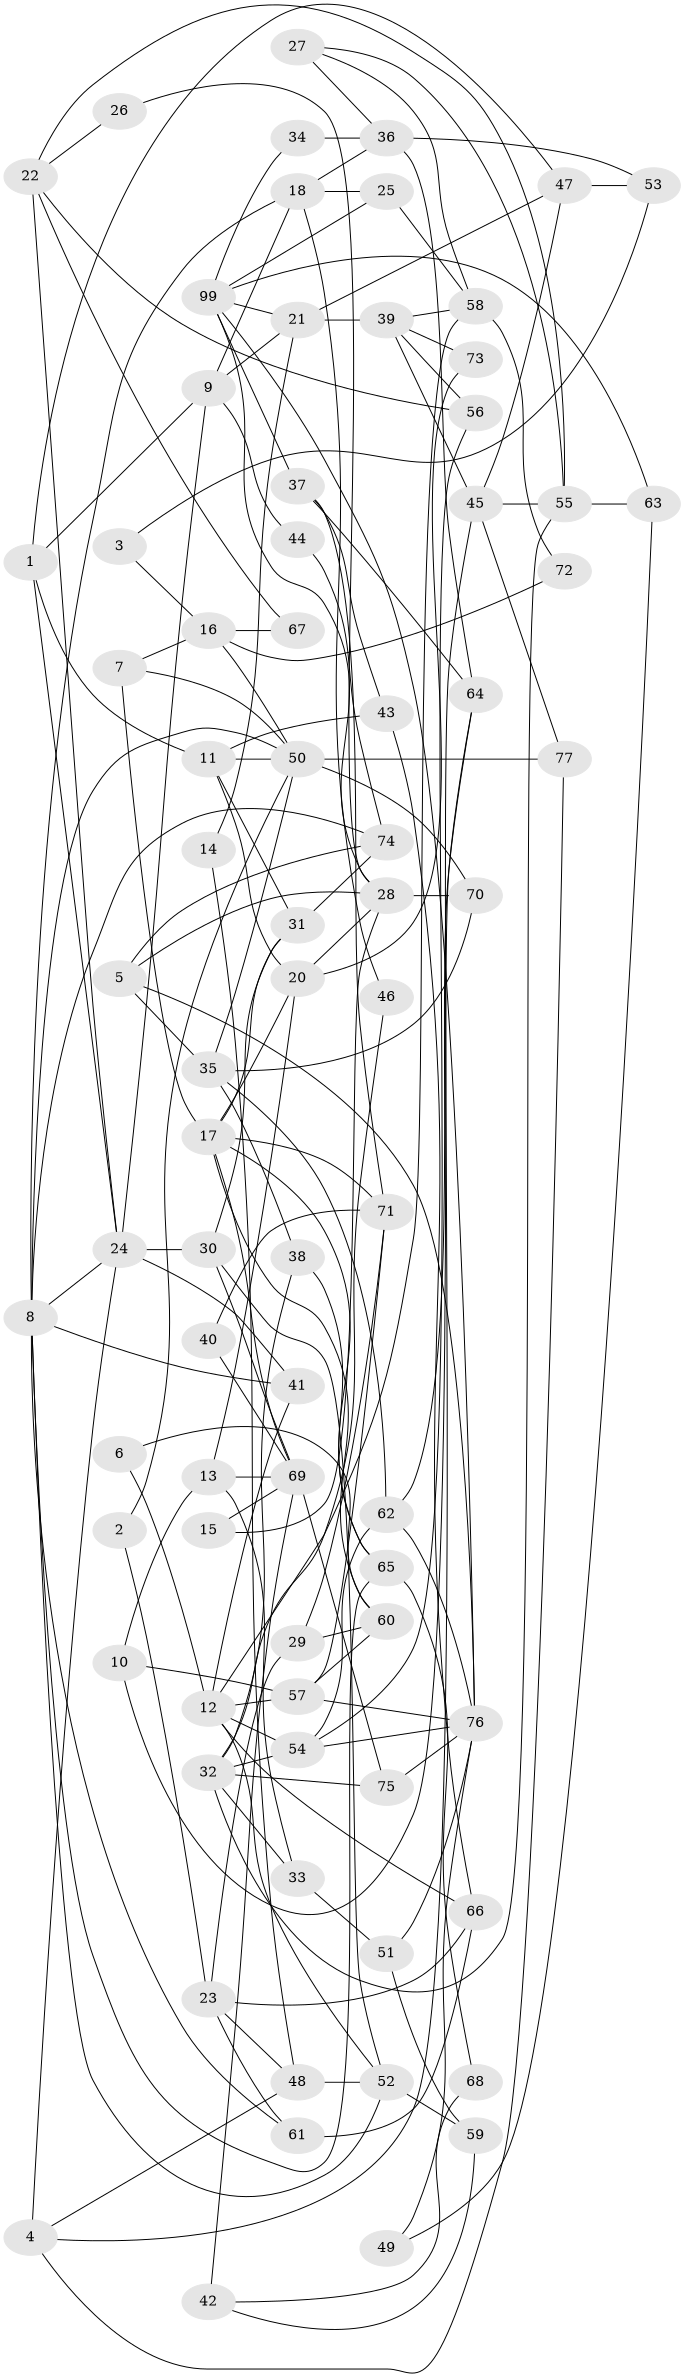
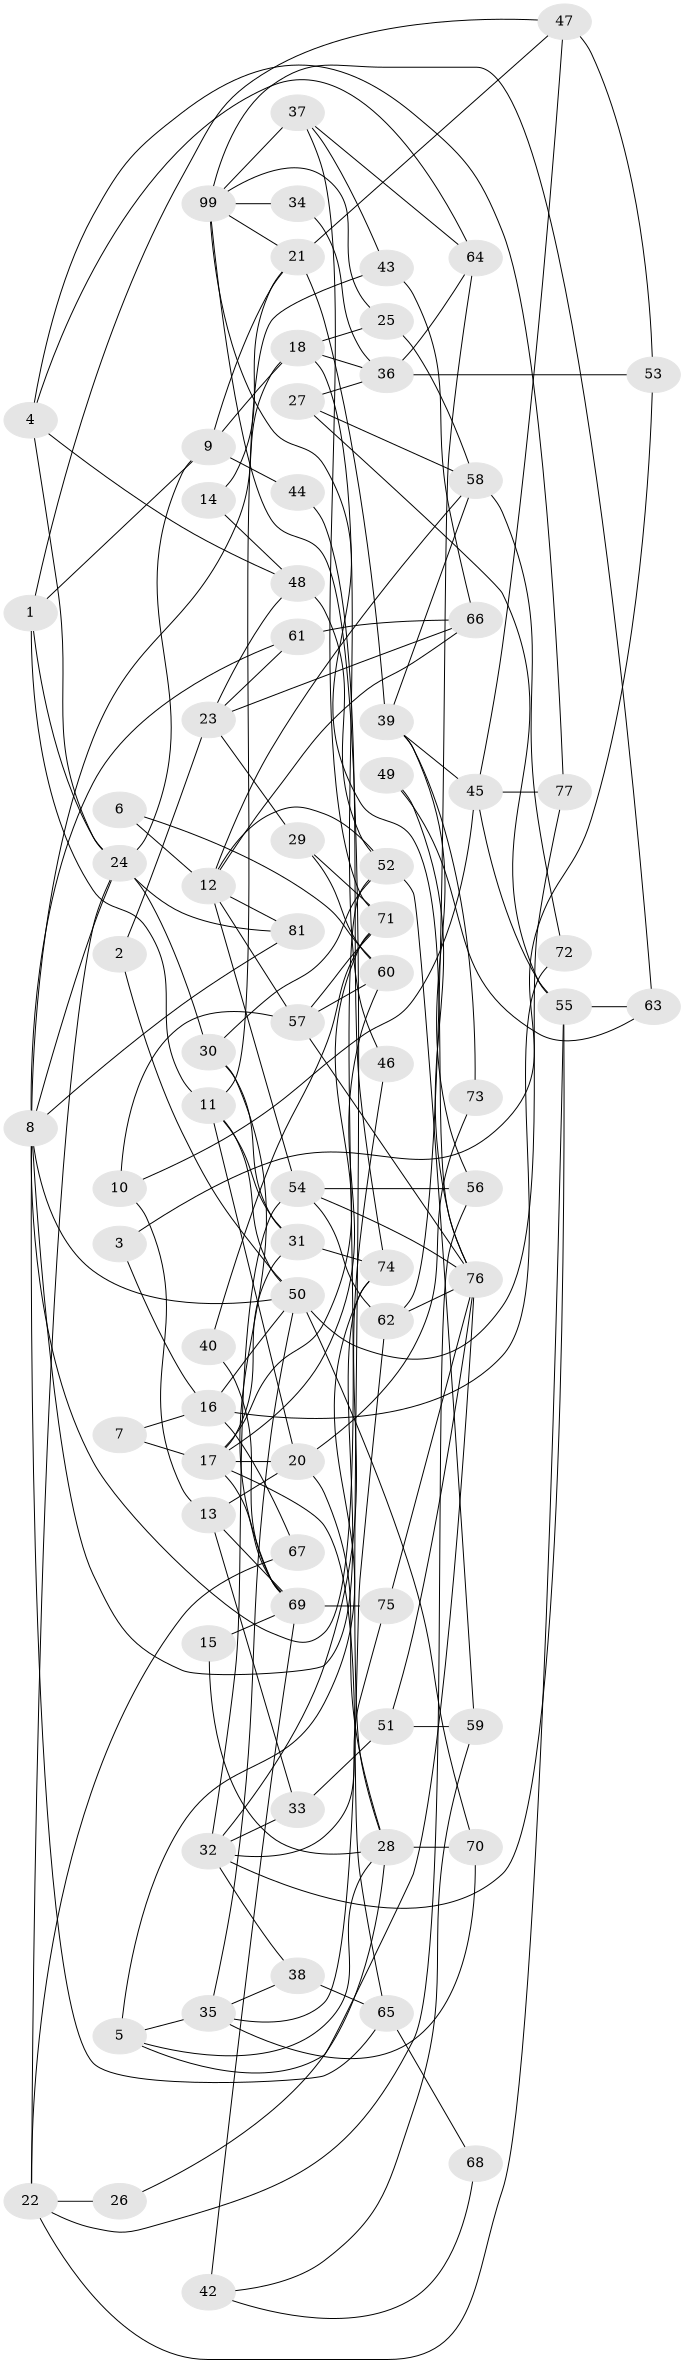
(223, 693) -> none
(298, 1386) -> (298, 932)
